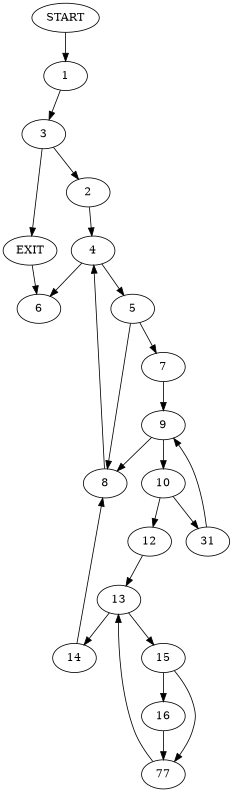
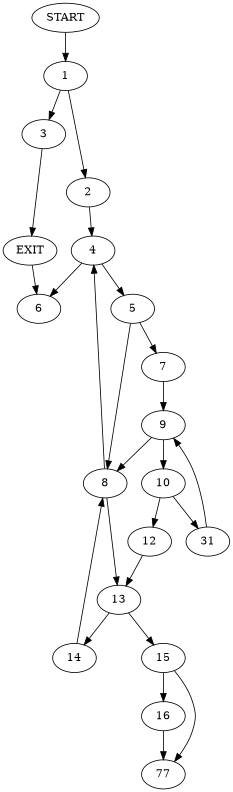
(63, 160) -> (76, 130)
(125, 695) -> (112, 537)
